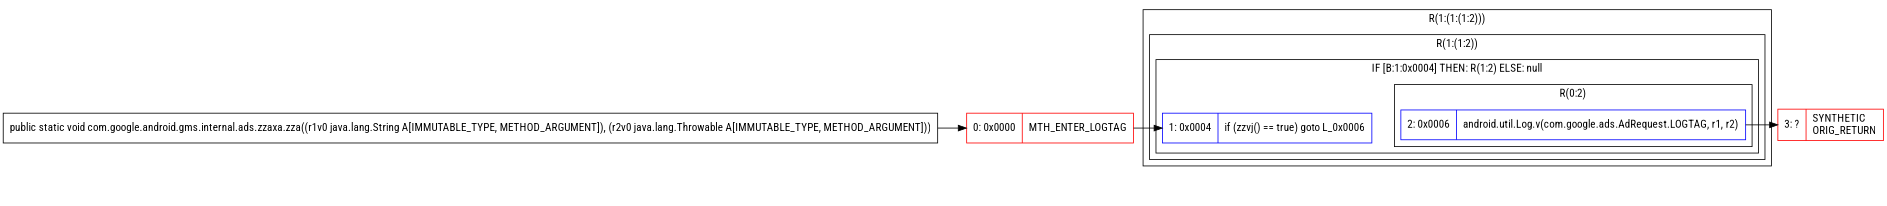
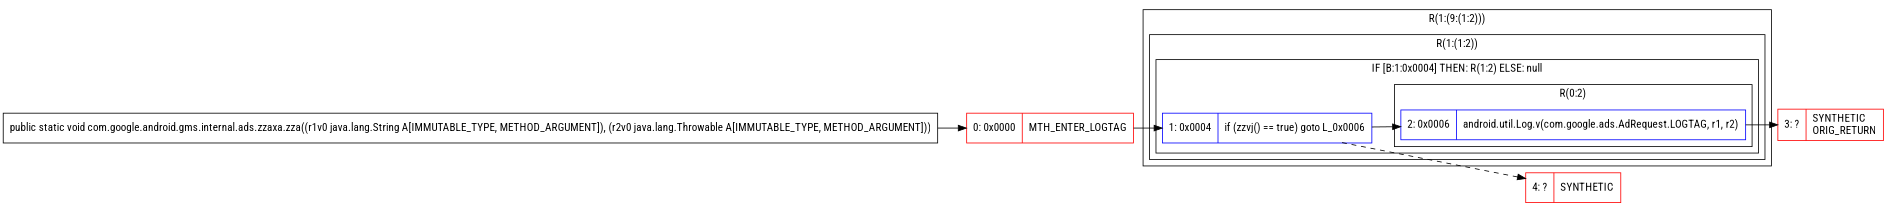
(1457, 19) -> (1457, 19)
none -> (1382, 127)
none -> (1573, 188)
